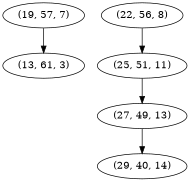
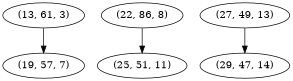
(142, 15) -> (142, 15)
(44, 37) -> (44, 37)
(142, 87) -> none
(142, 166) -> (245, 66)
